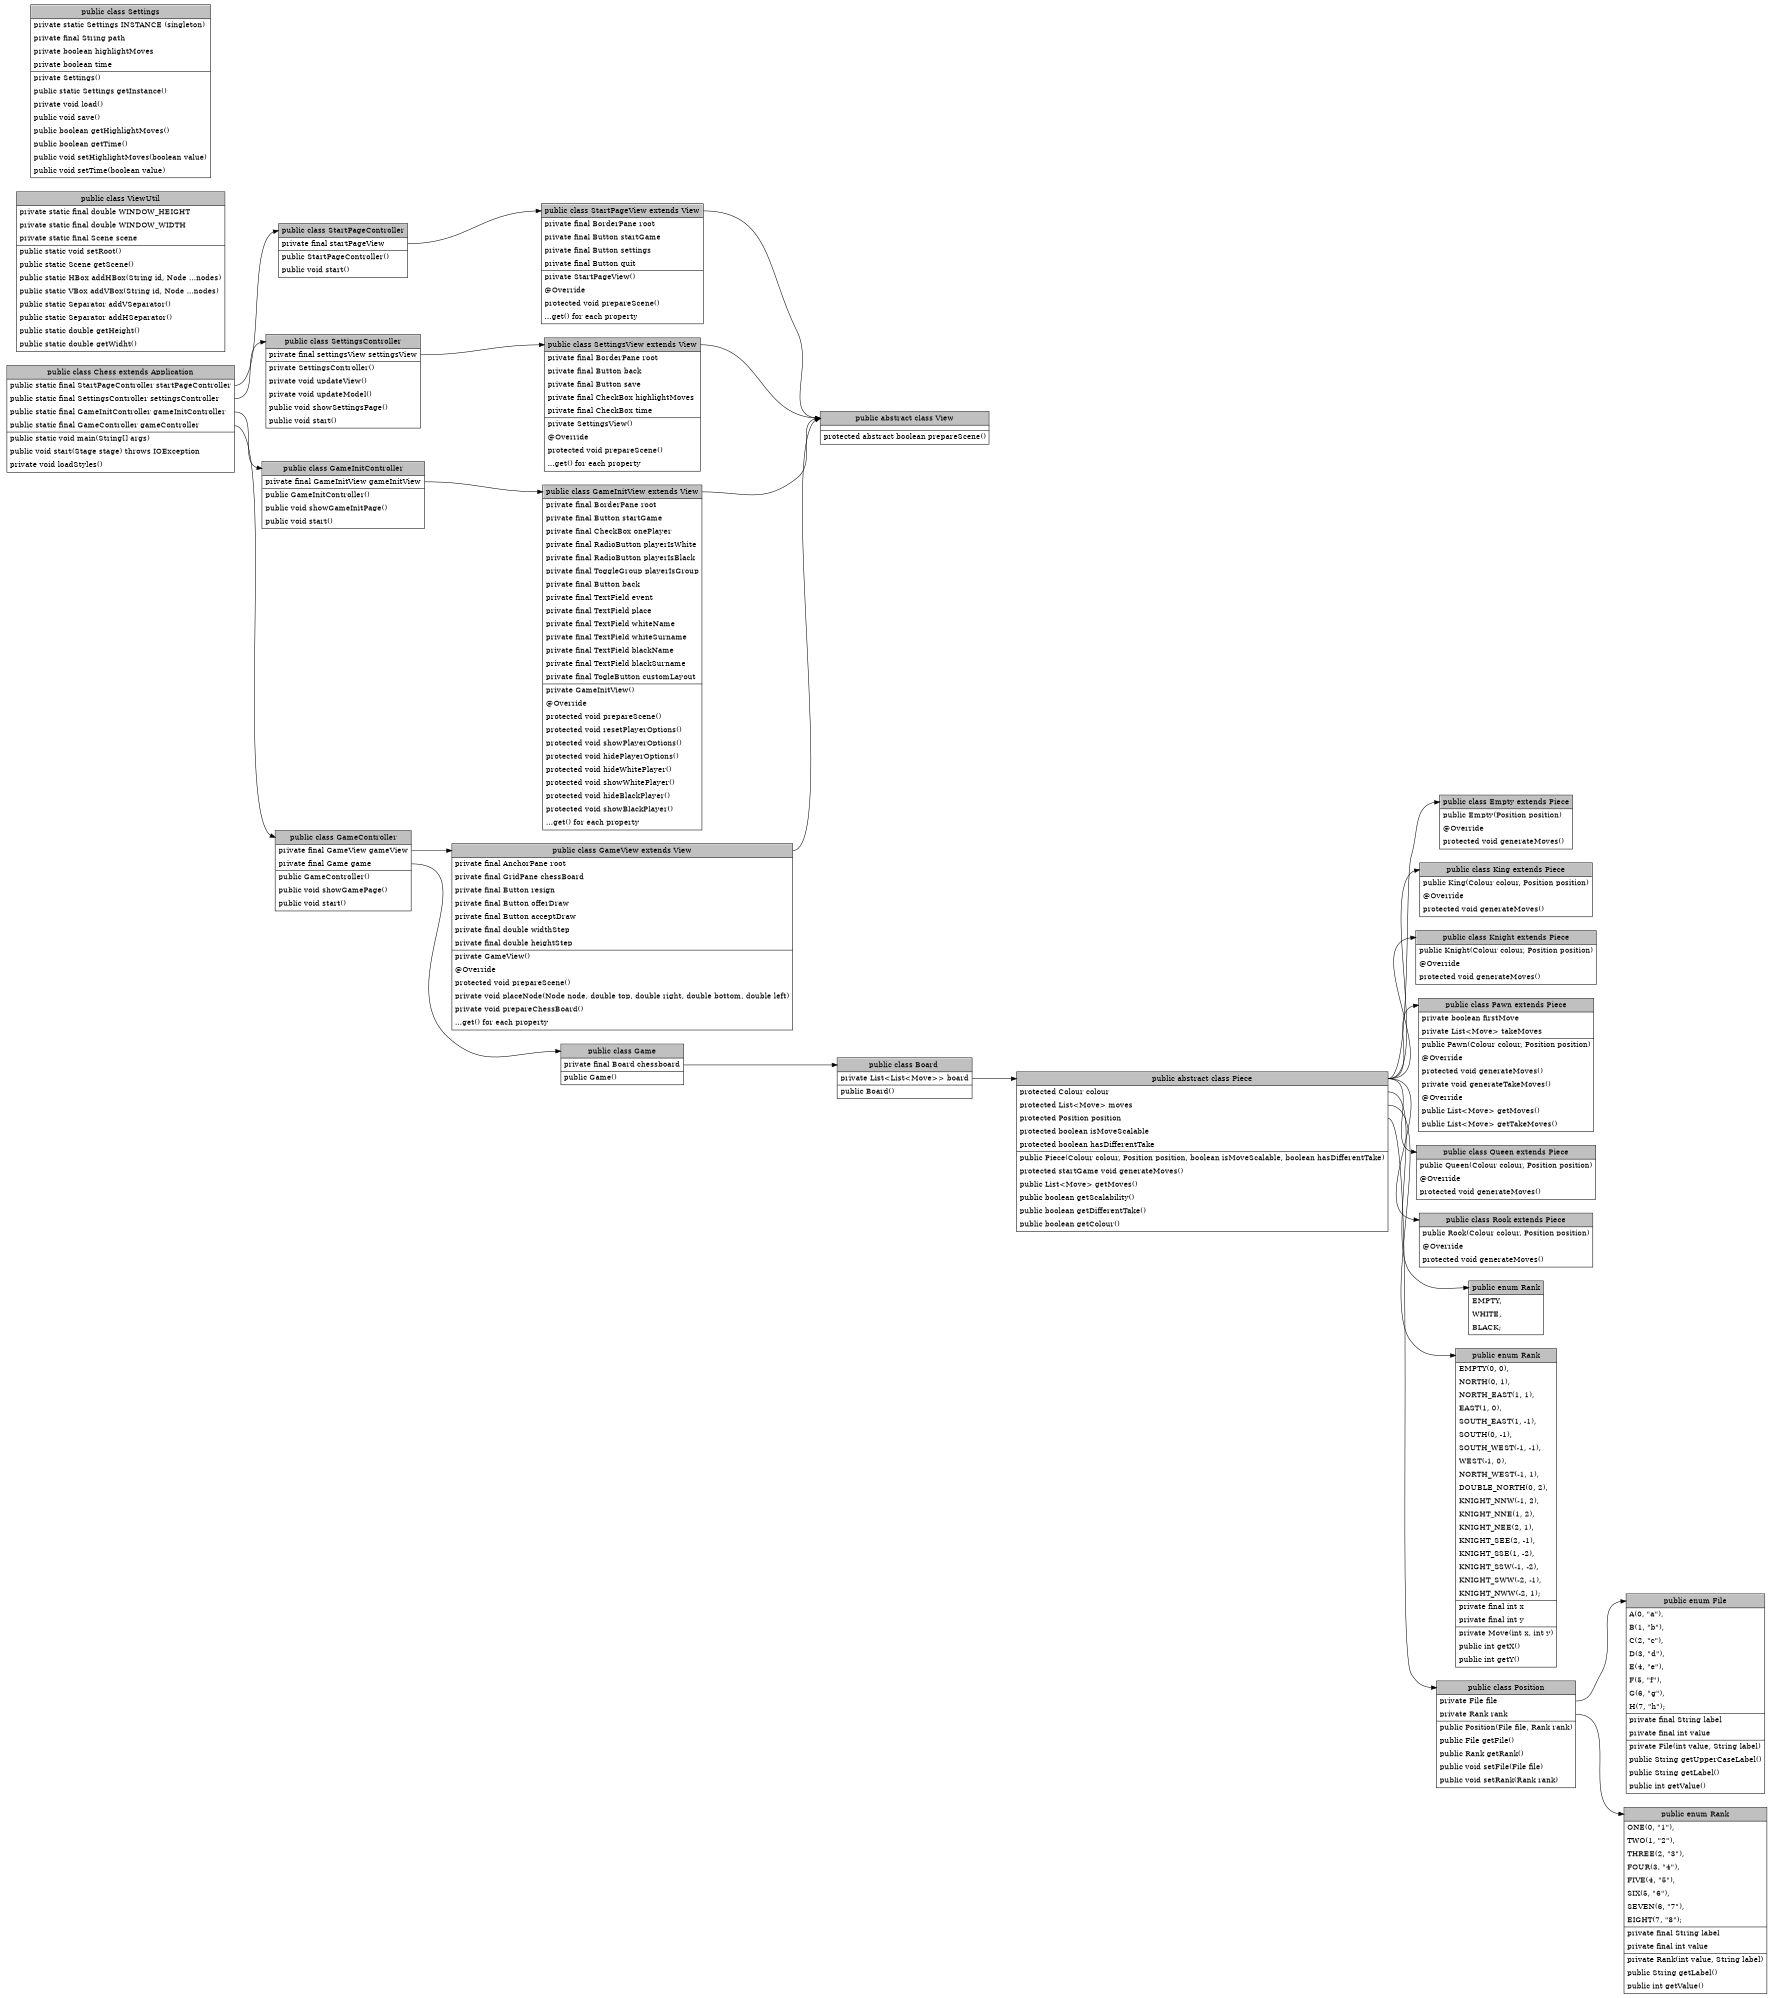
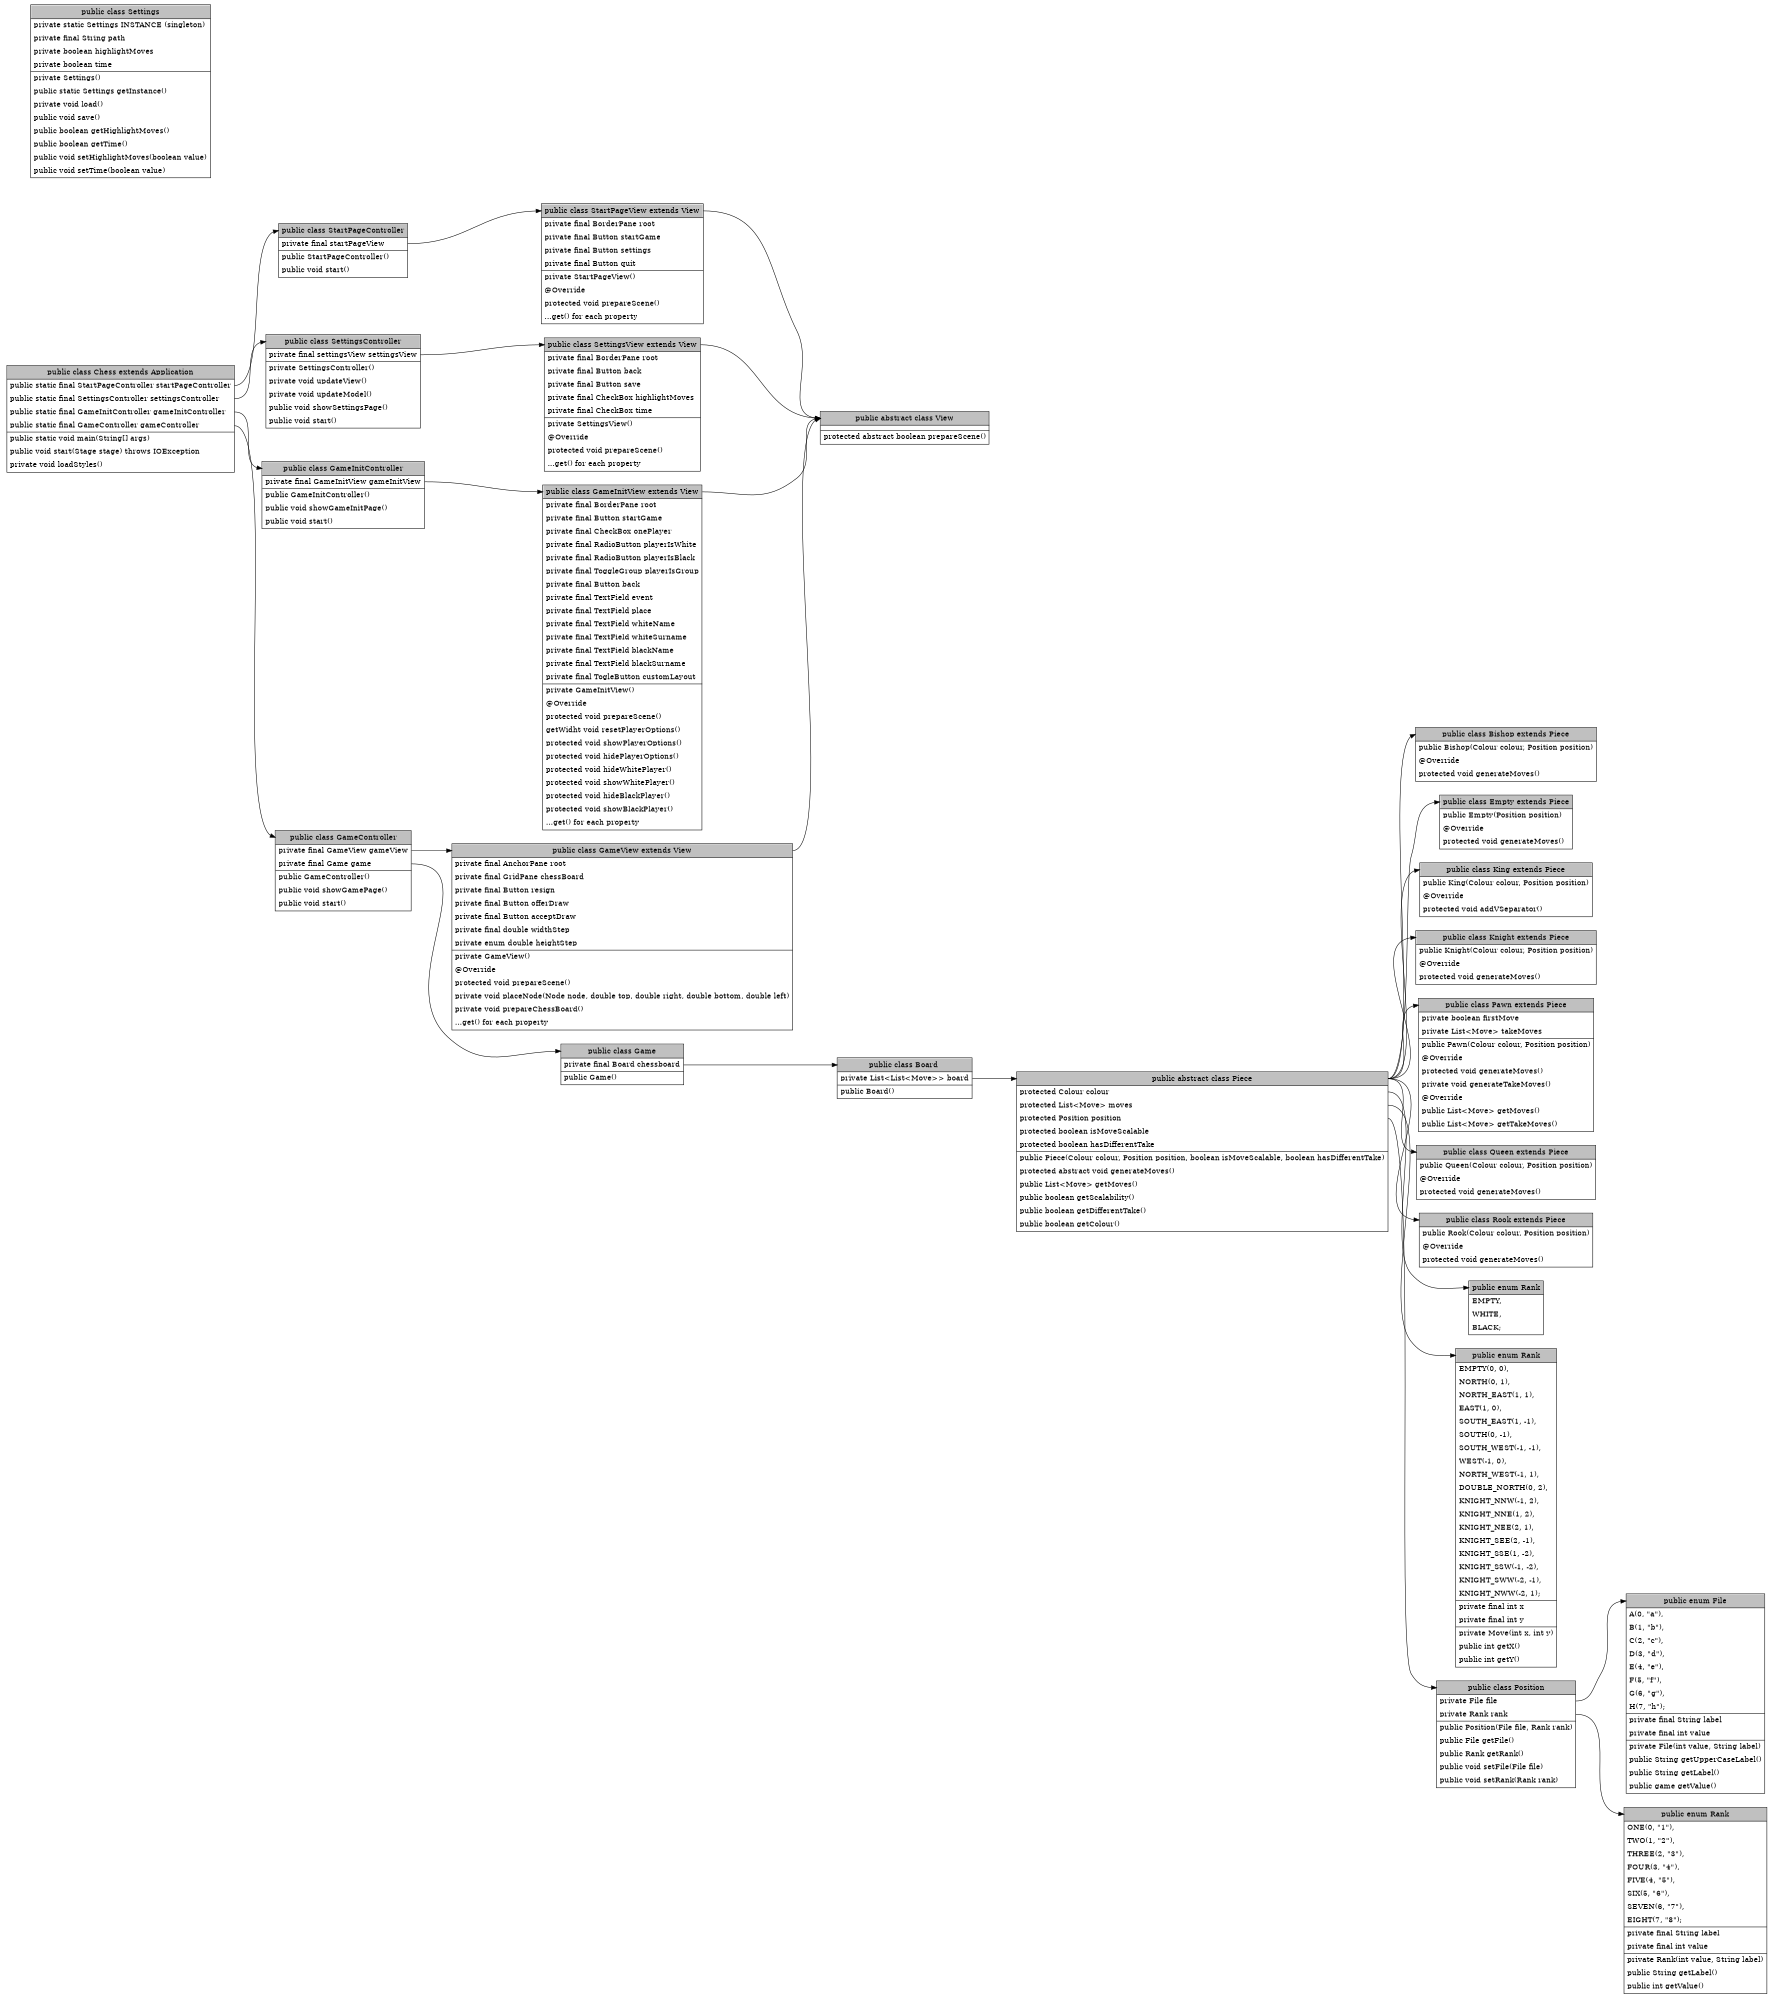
(121, 272) -> none
(614, 730) -> (613, 730)
none -> (1506, 754)
(1484, 909) -> (1483, 909)
(514, 943) -> (516, 943)
(1102, 1171) -> (1097, 1171)
(1668, 1786) -> (1673, 1786)
